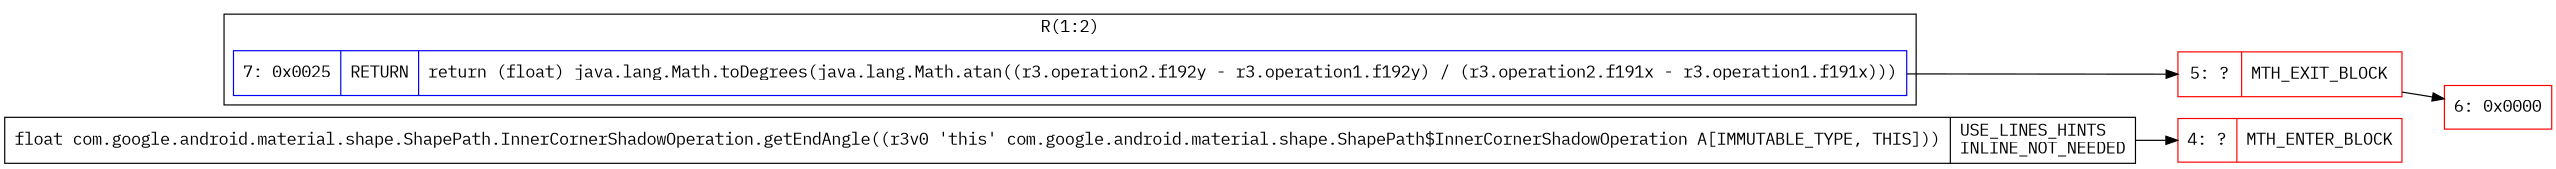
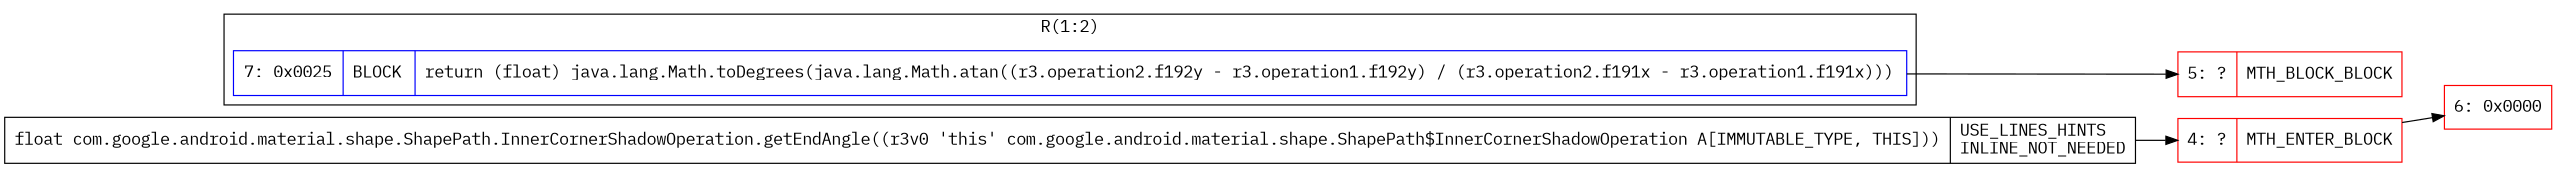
(380, 73) -> (377, 73)
(2319, 74) -> (2319, 74)
(2417, 95) -> (2417, 120)
